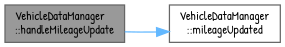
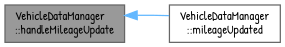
(141, 32) -> (153, 15)
